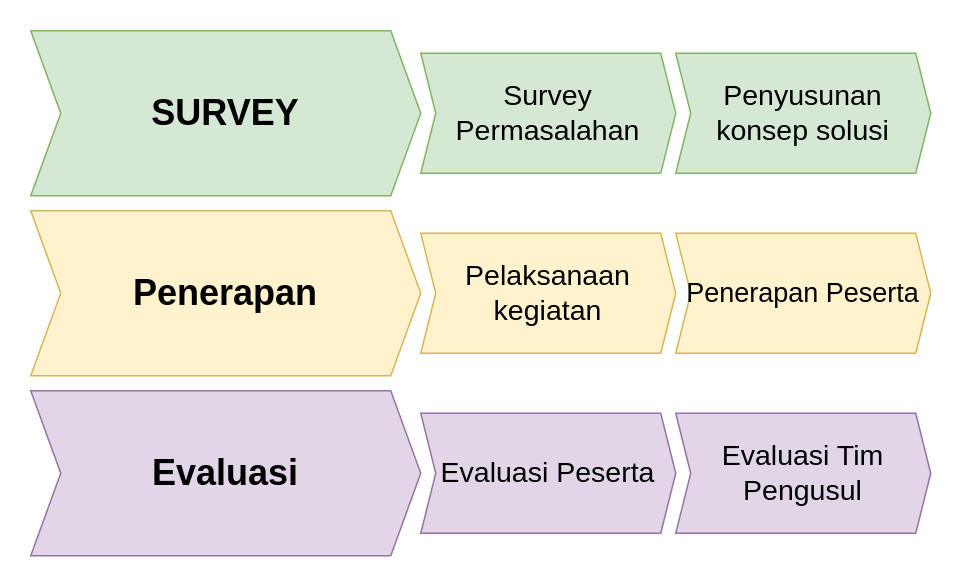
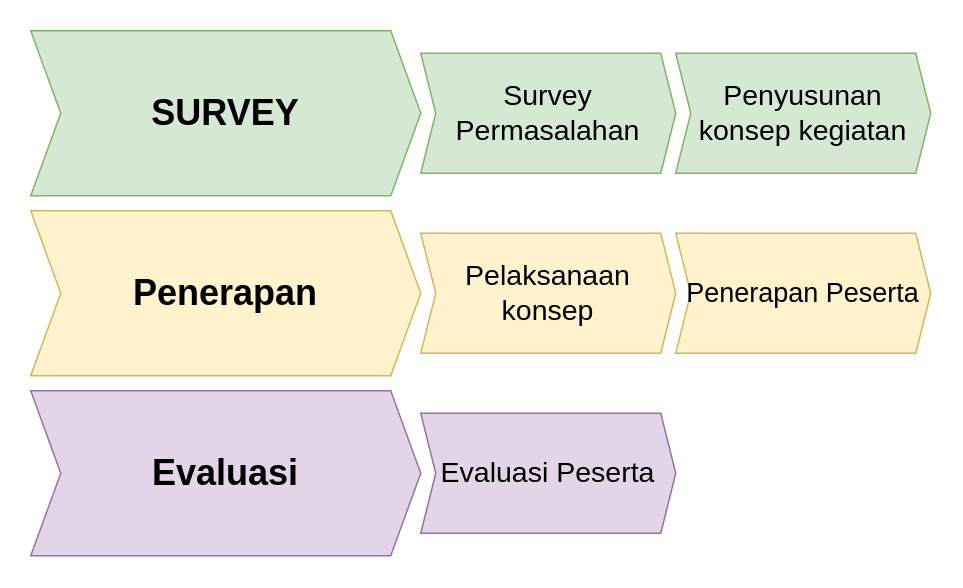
(803, 113) -> (803, 113)
(548, 293) -> (548, 293)
(803, 473) -> none
